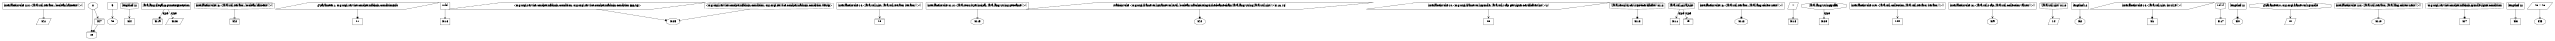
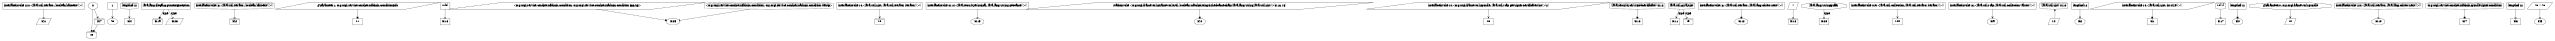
(112, 6) -> (112, 6)
(2053, 13) -> (2055, 15)
